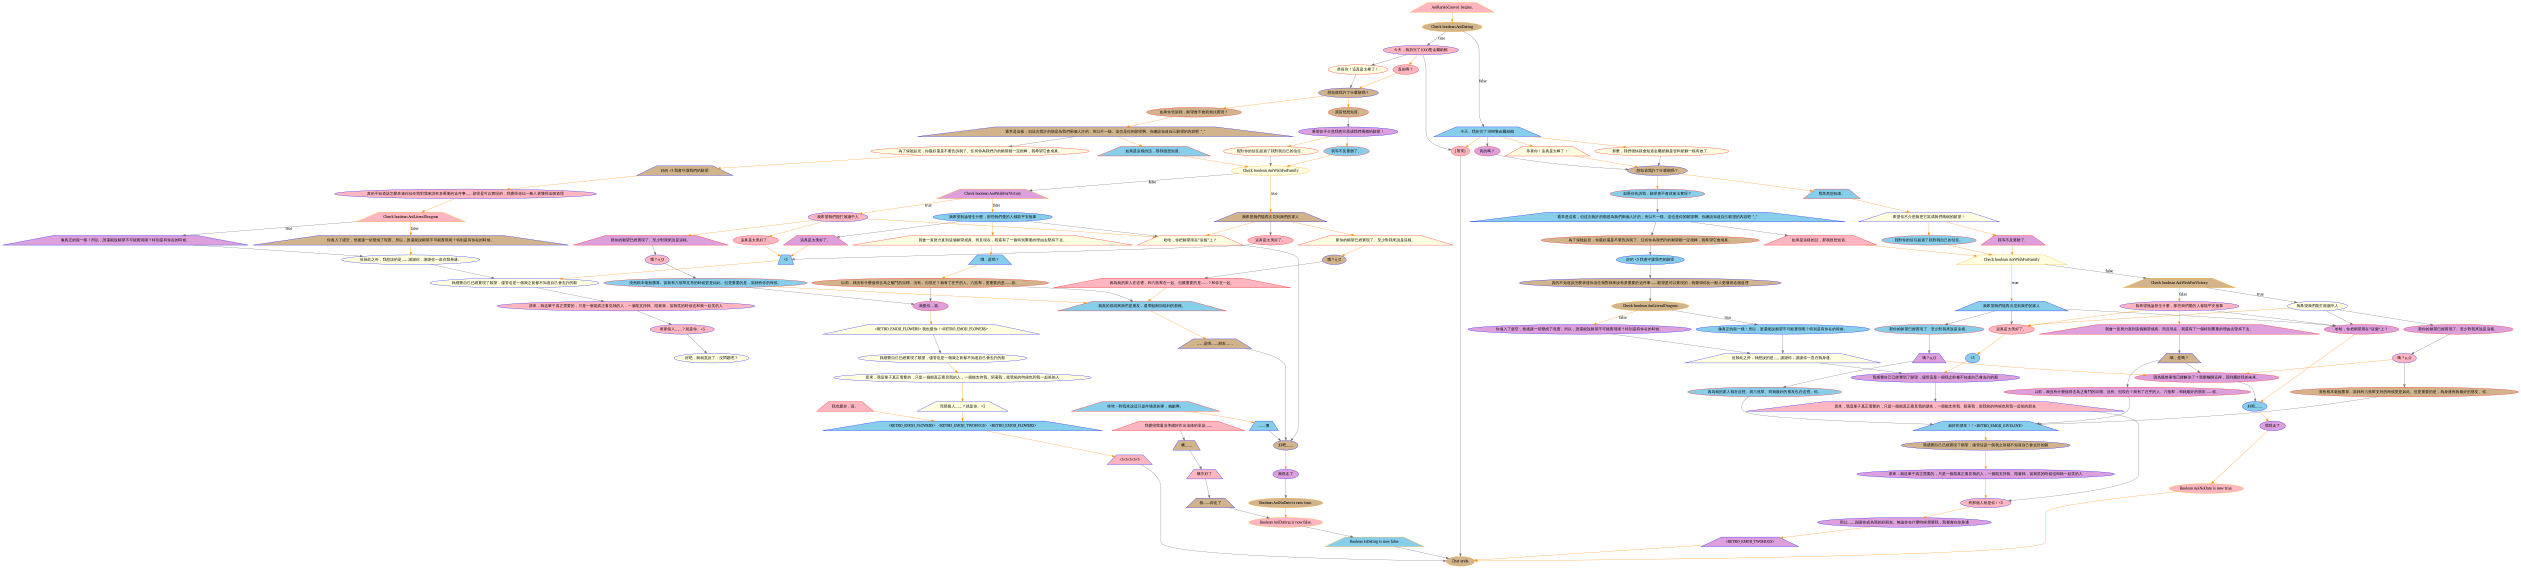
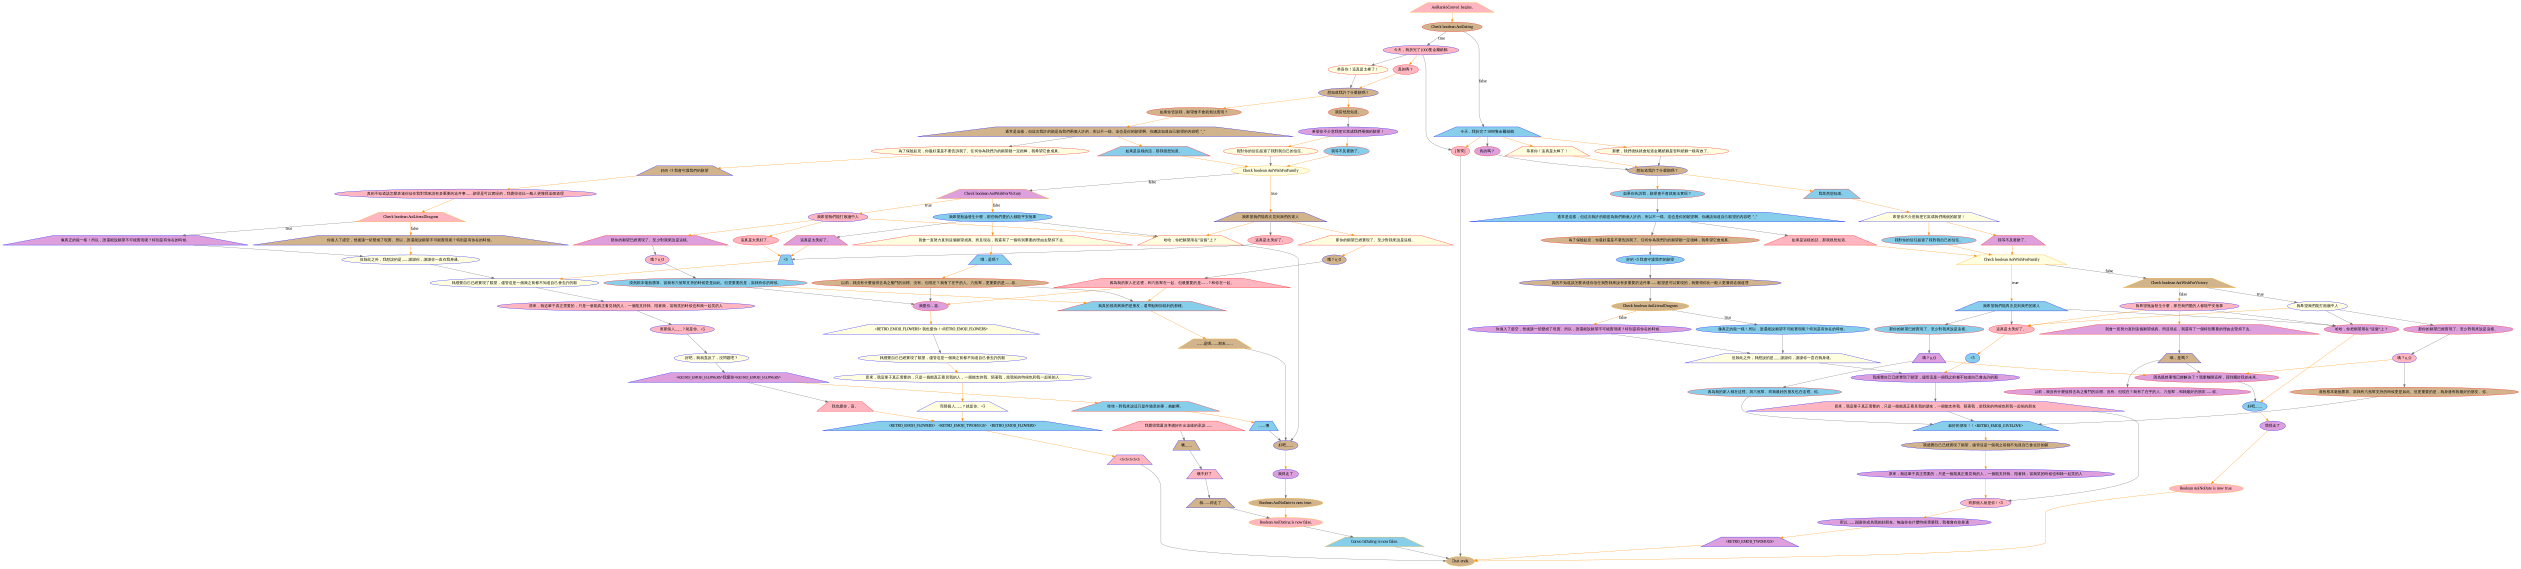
(1452, 27) -> (1452, 27)
none -> (1037, 296)
(1215, 344) -> (1215, 344)
none -> (729, 378)
(2091, 419) -> (1959, 416)
(1375, 542) -> (1375, 542)
